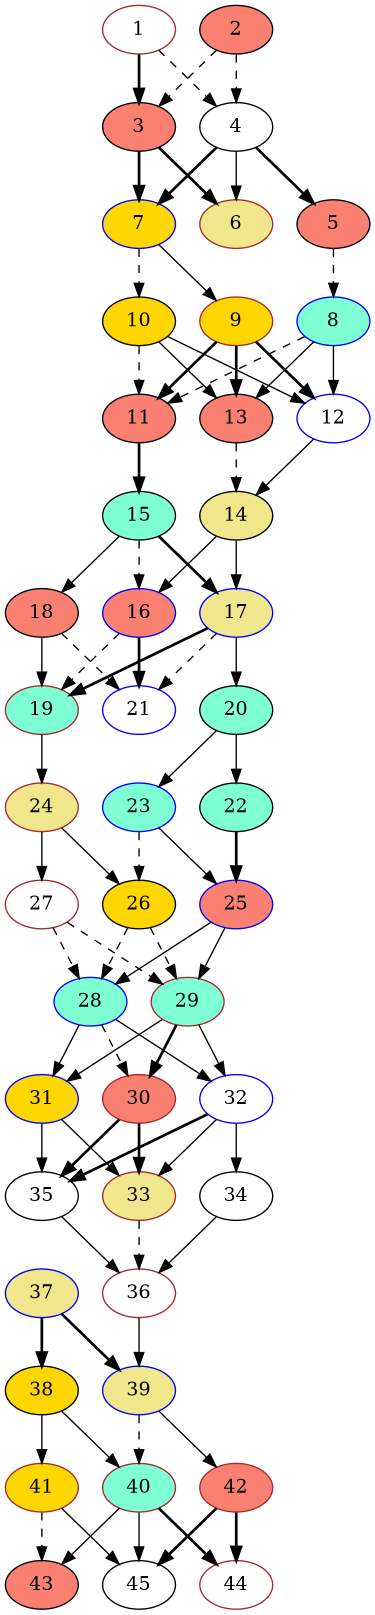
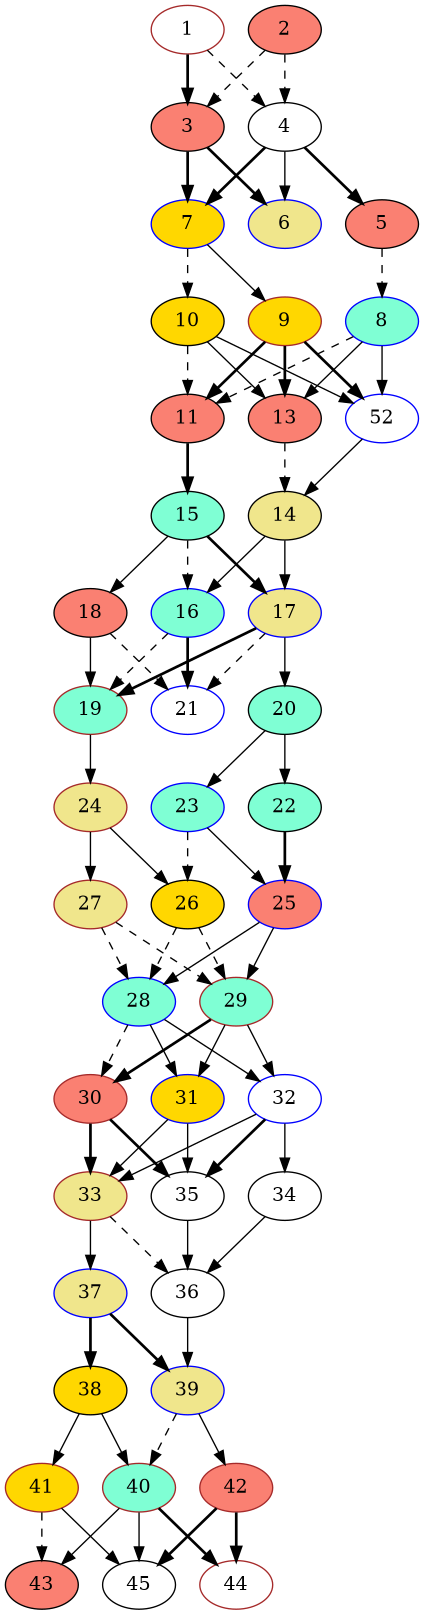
(236, 224) -> (285, 224)
(333, 418) -> (382, 418)
(139, 613) -> (188, 613)
(42, 905) -> (90, 905)
none -> (90, 1238)
(139, 1293) -> (188, 1293)
